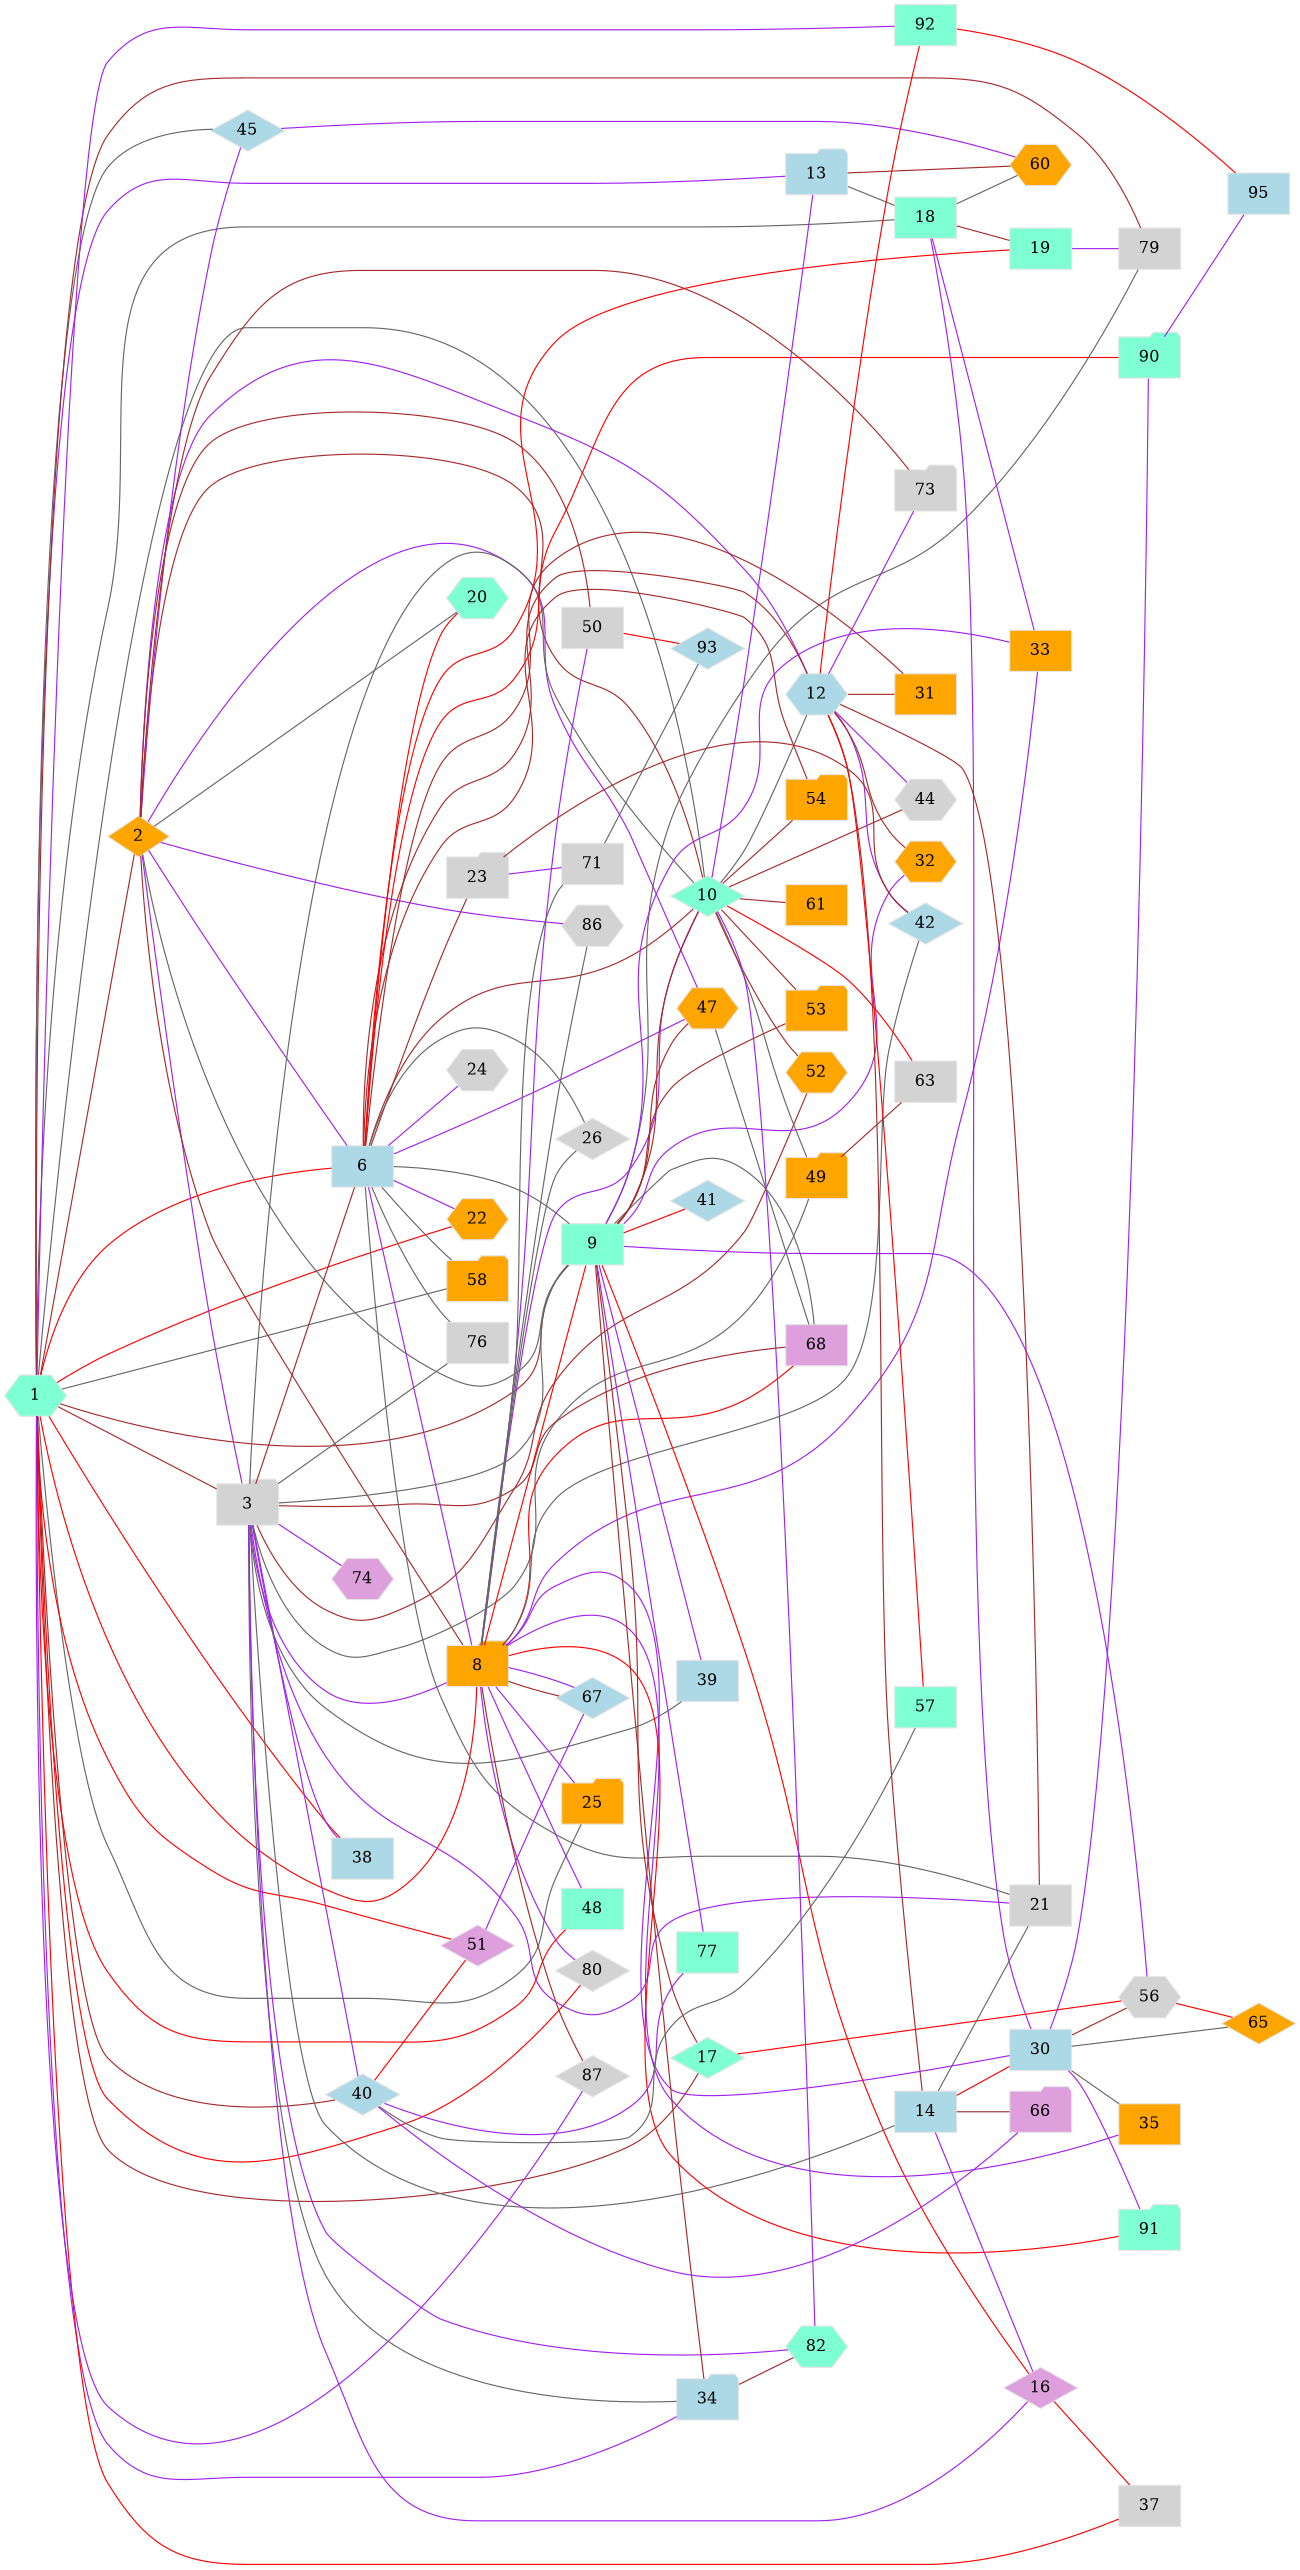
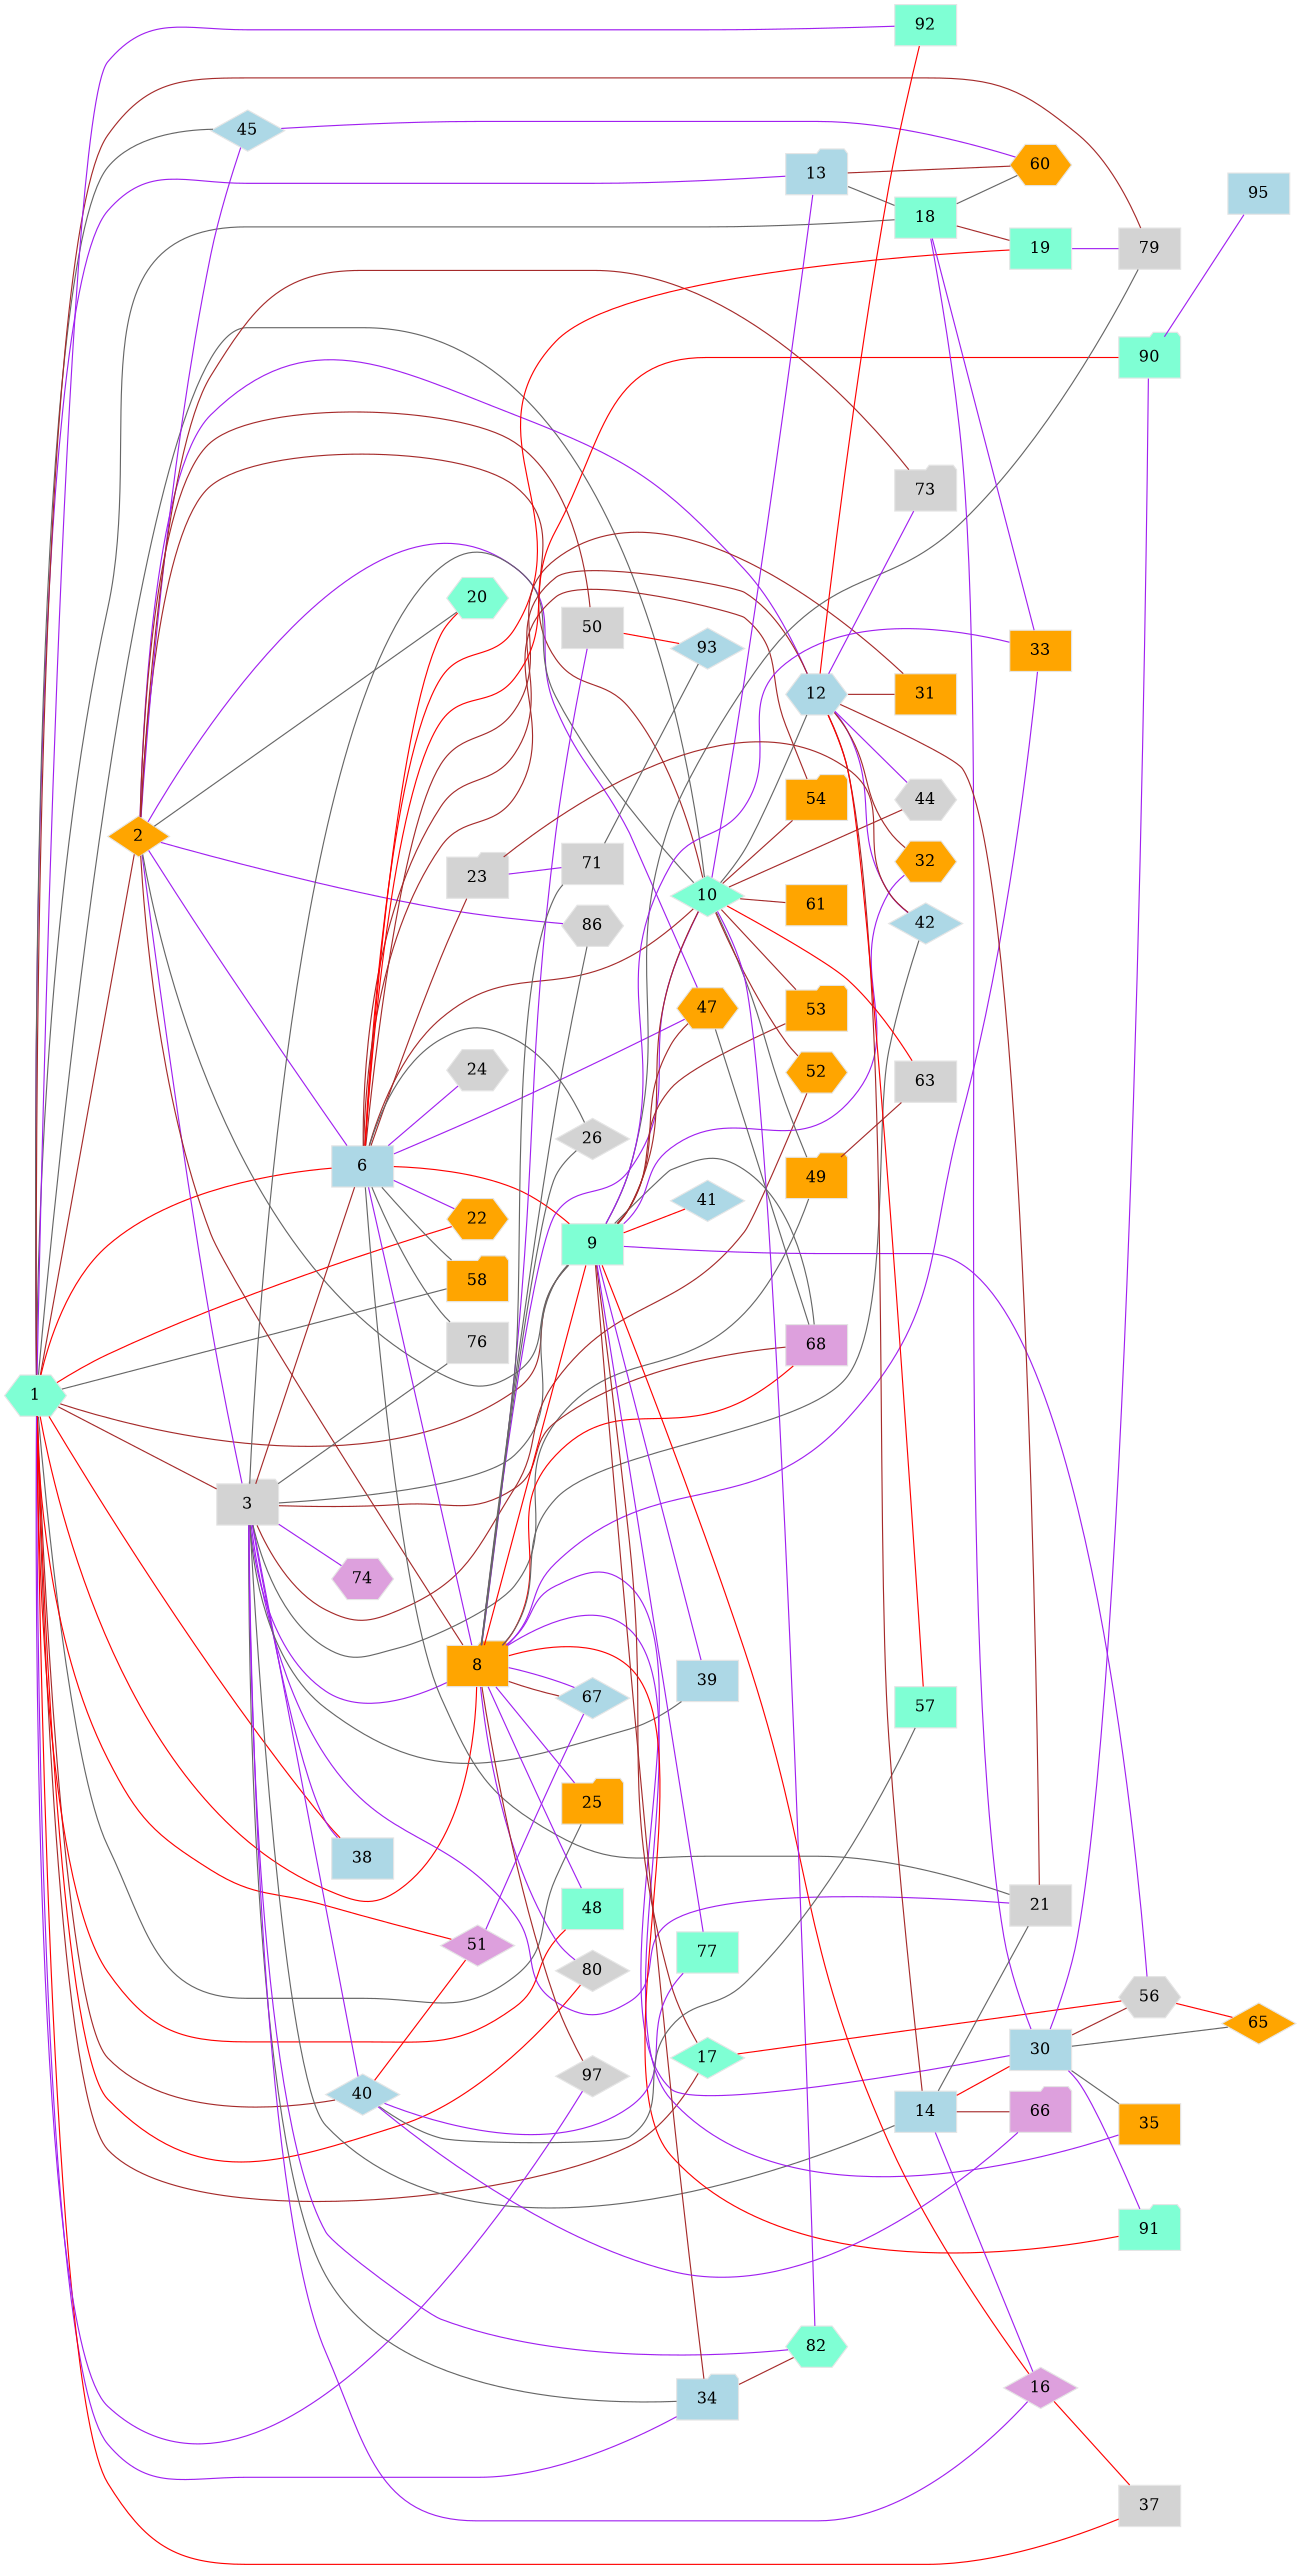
(1108, 78) -> none
(487, 1179) -> (487, 1179)
(593, 2076) -> (593, 2076)
